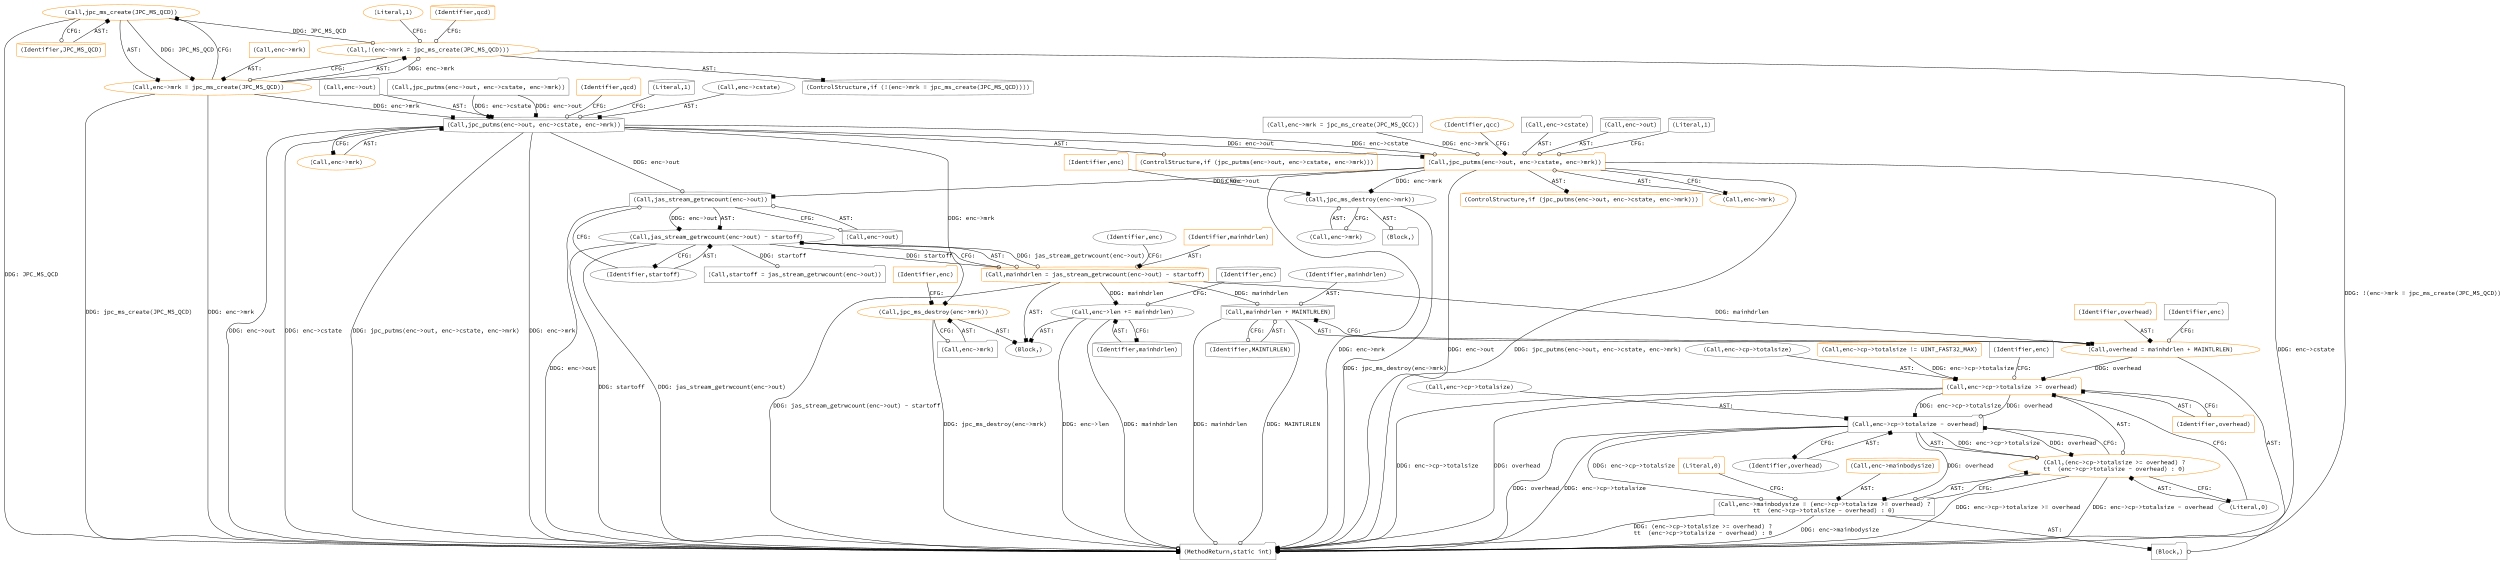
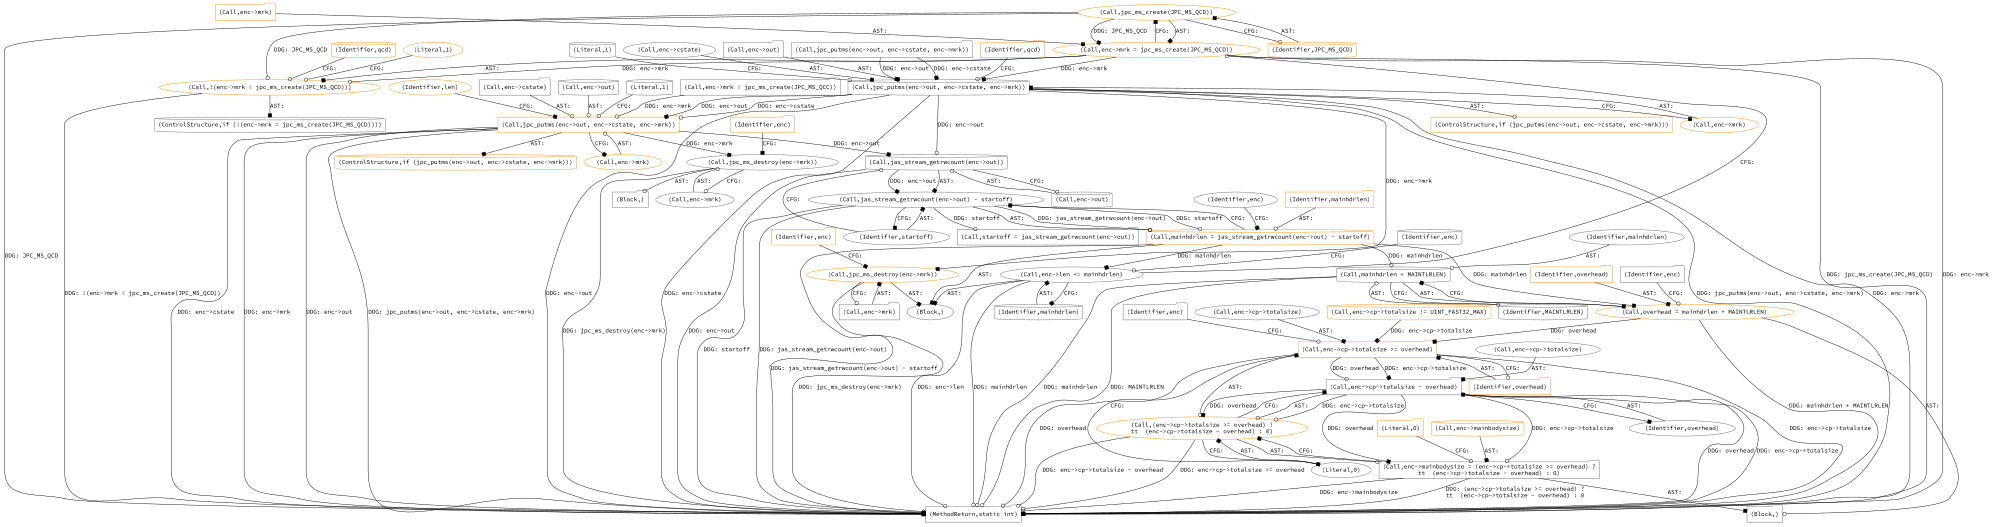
(319, 68) -> (1728, 163)
(1472, 125) -> (430, 87)
none -> (1745, 501)
